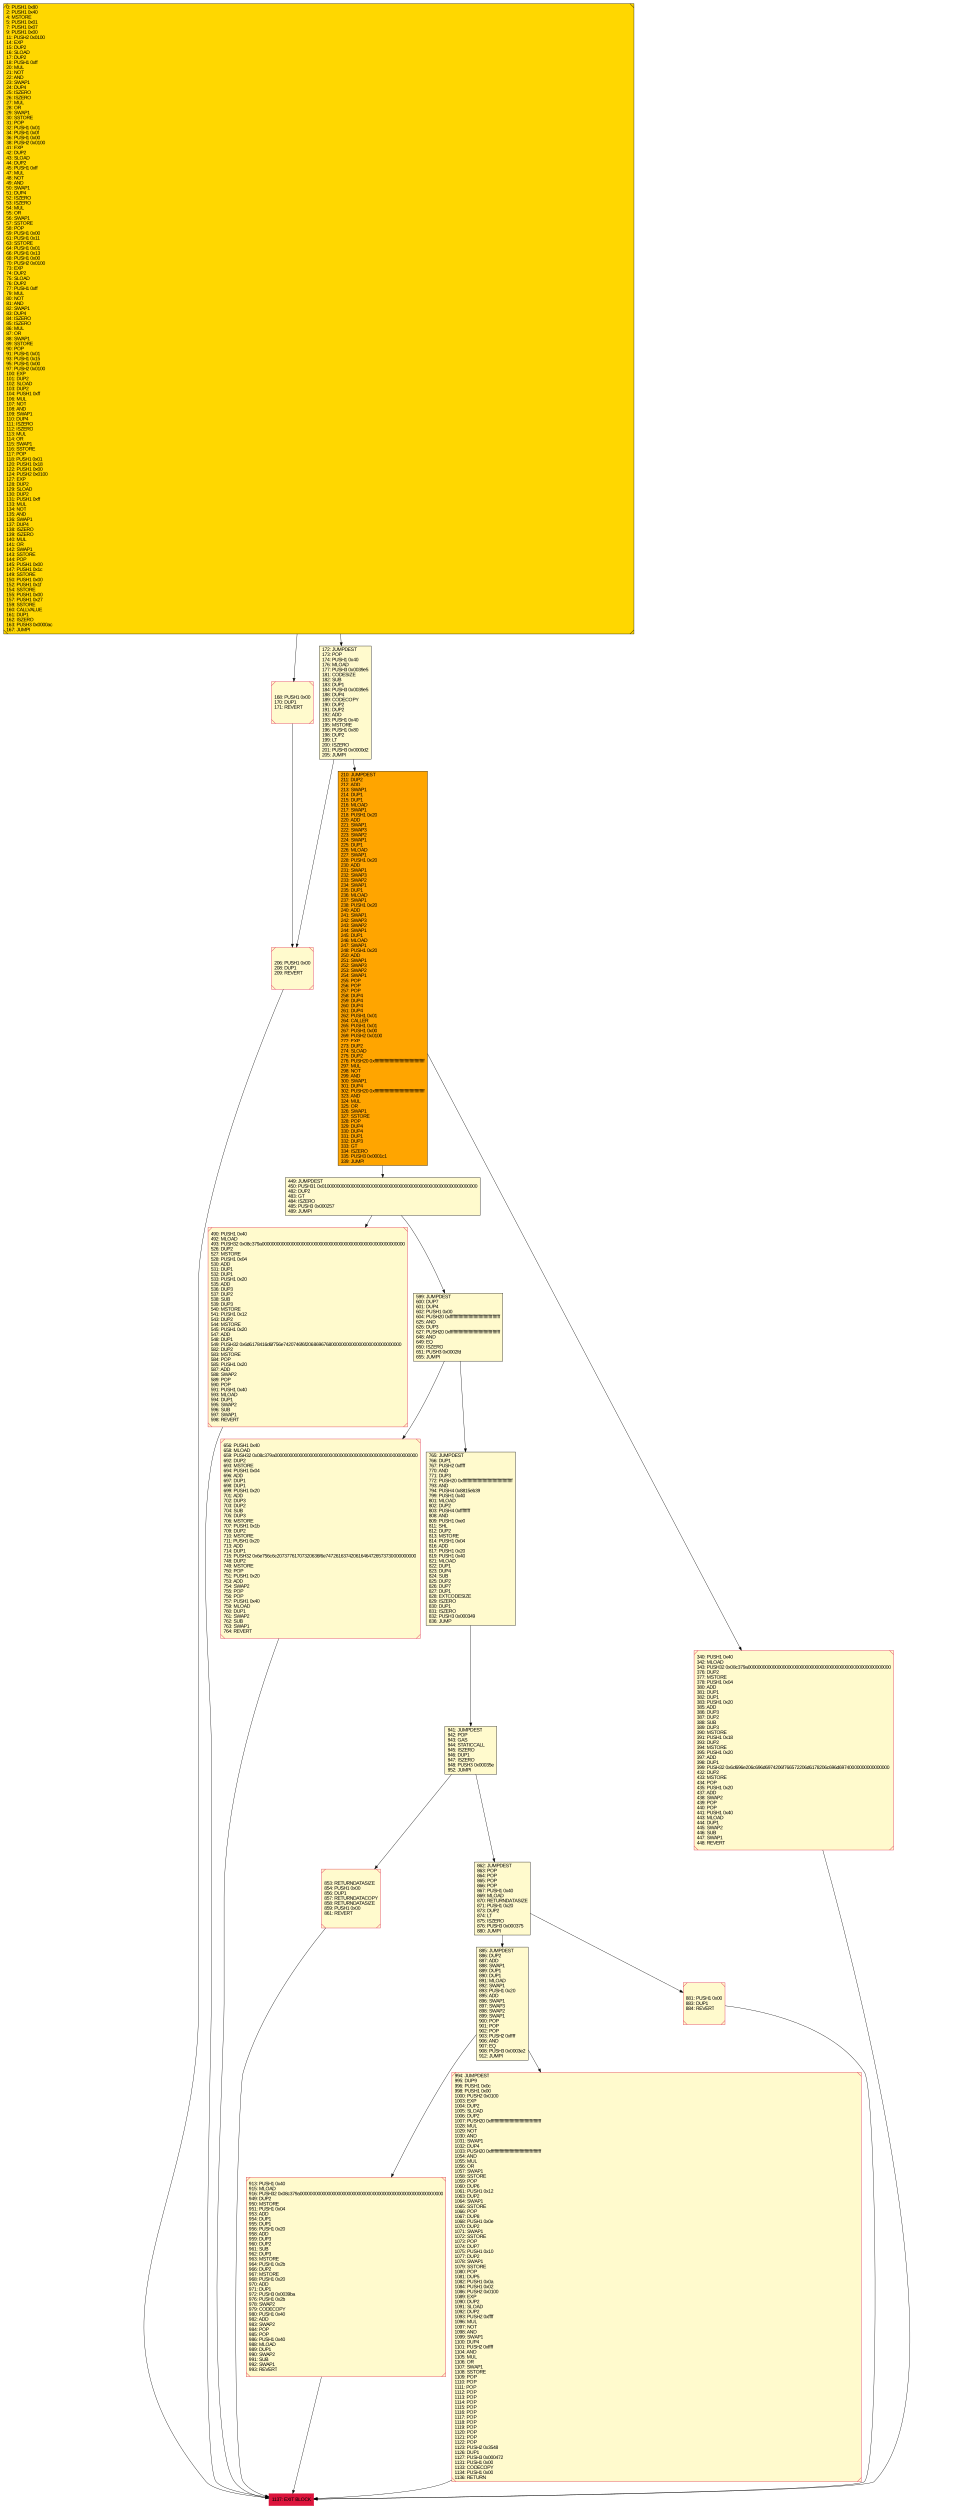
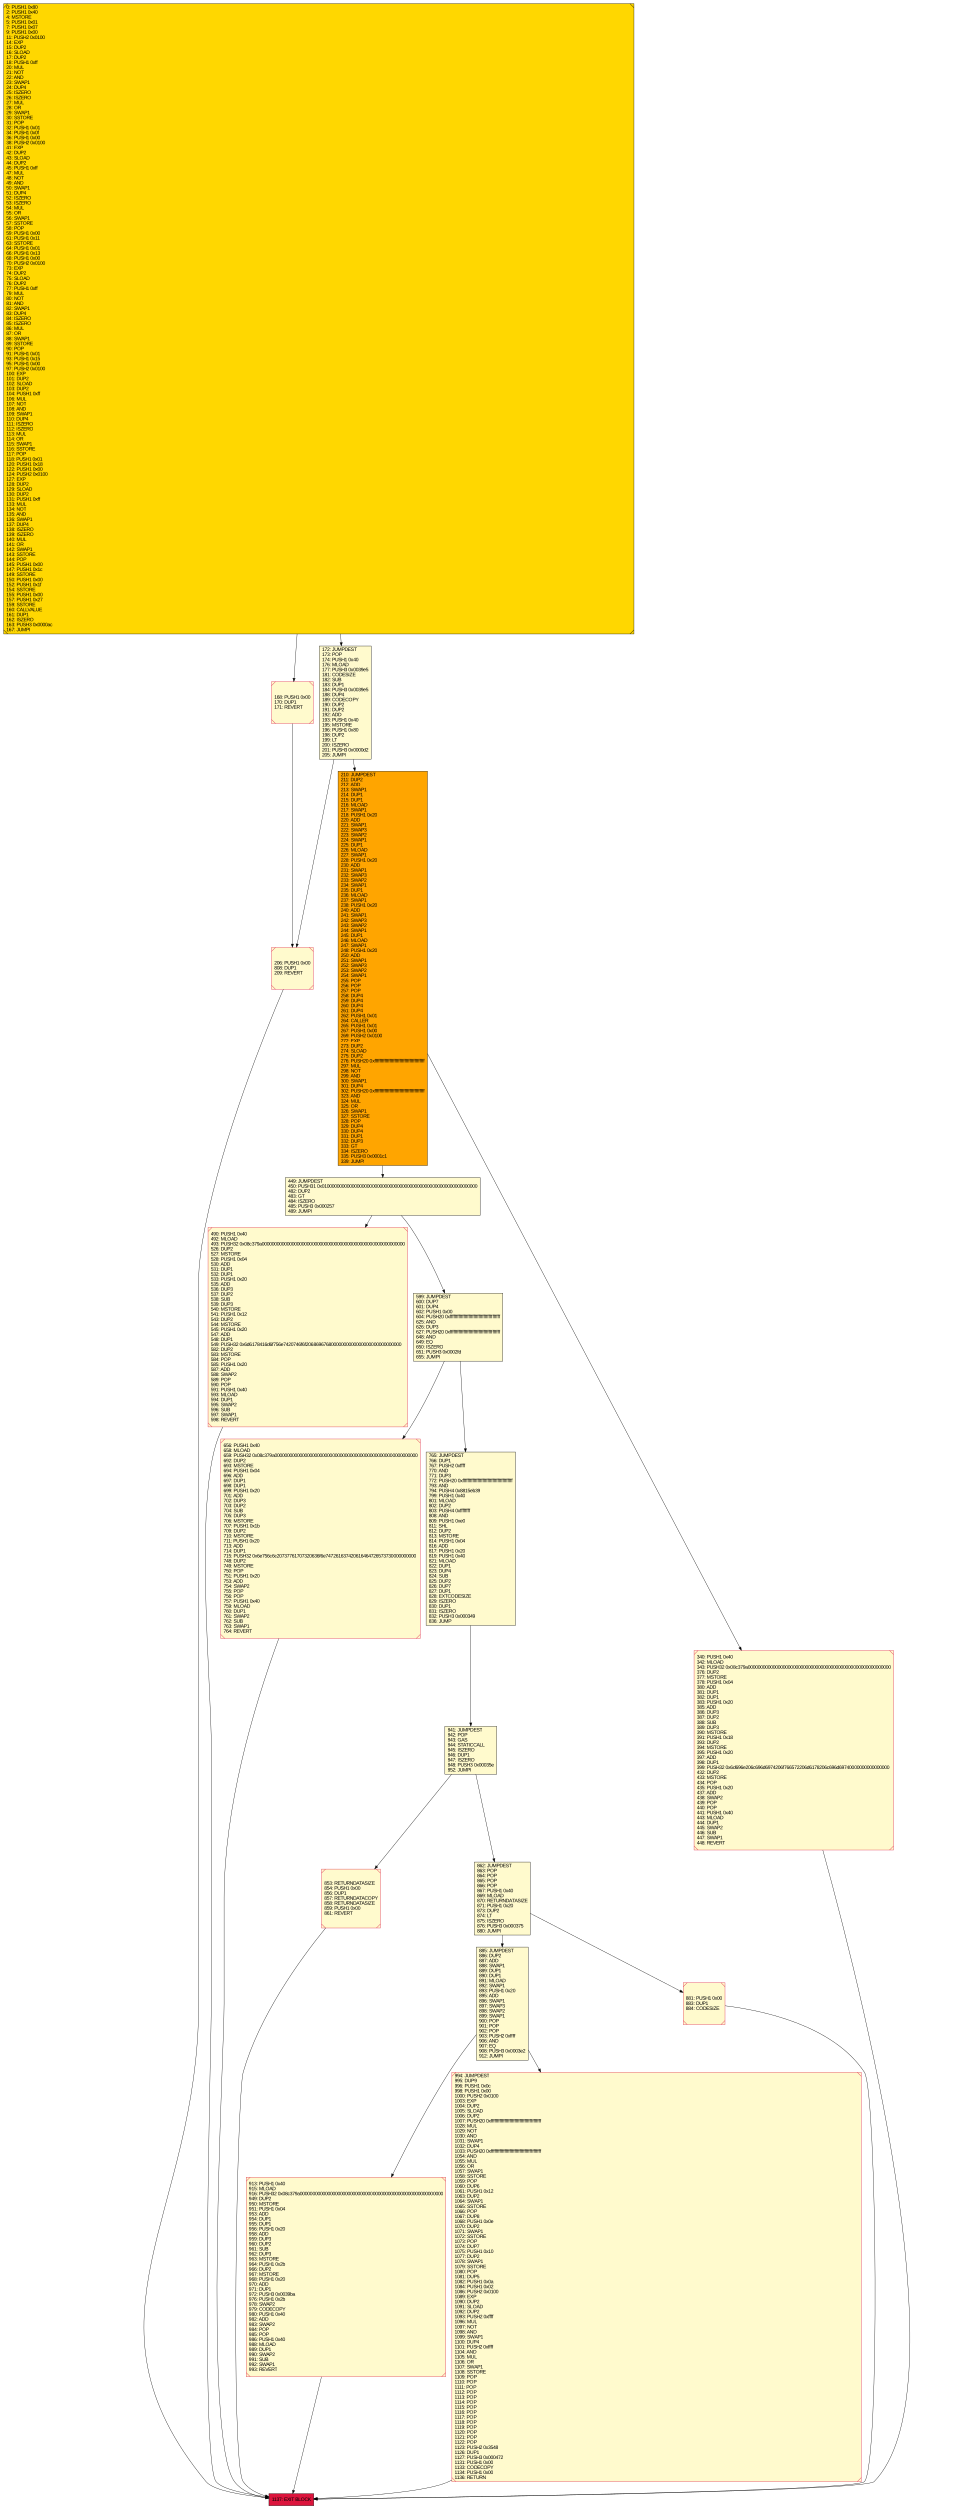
(292, 968) -> (292, 968)
(704, 2004) -> (704, 2004)
(291, 2500) -> (291, 2500)
